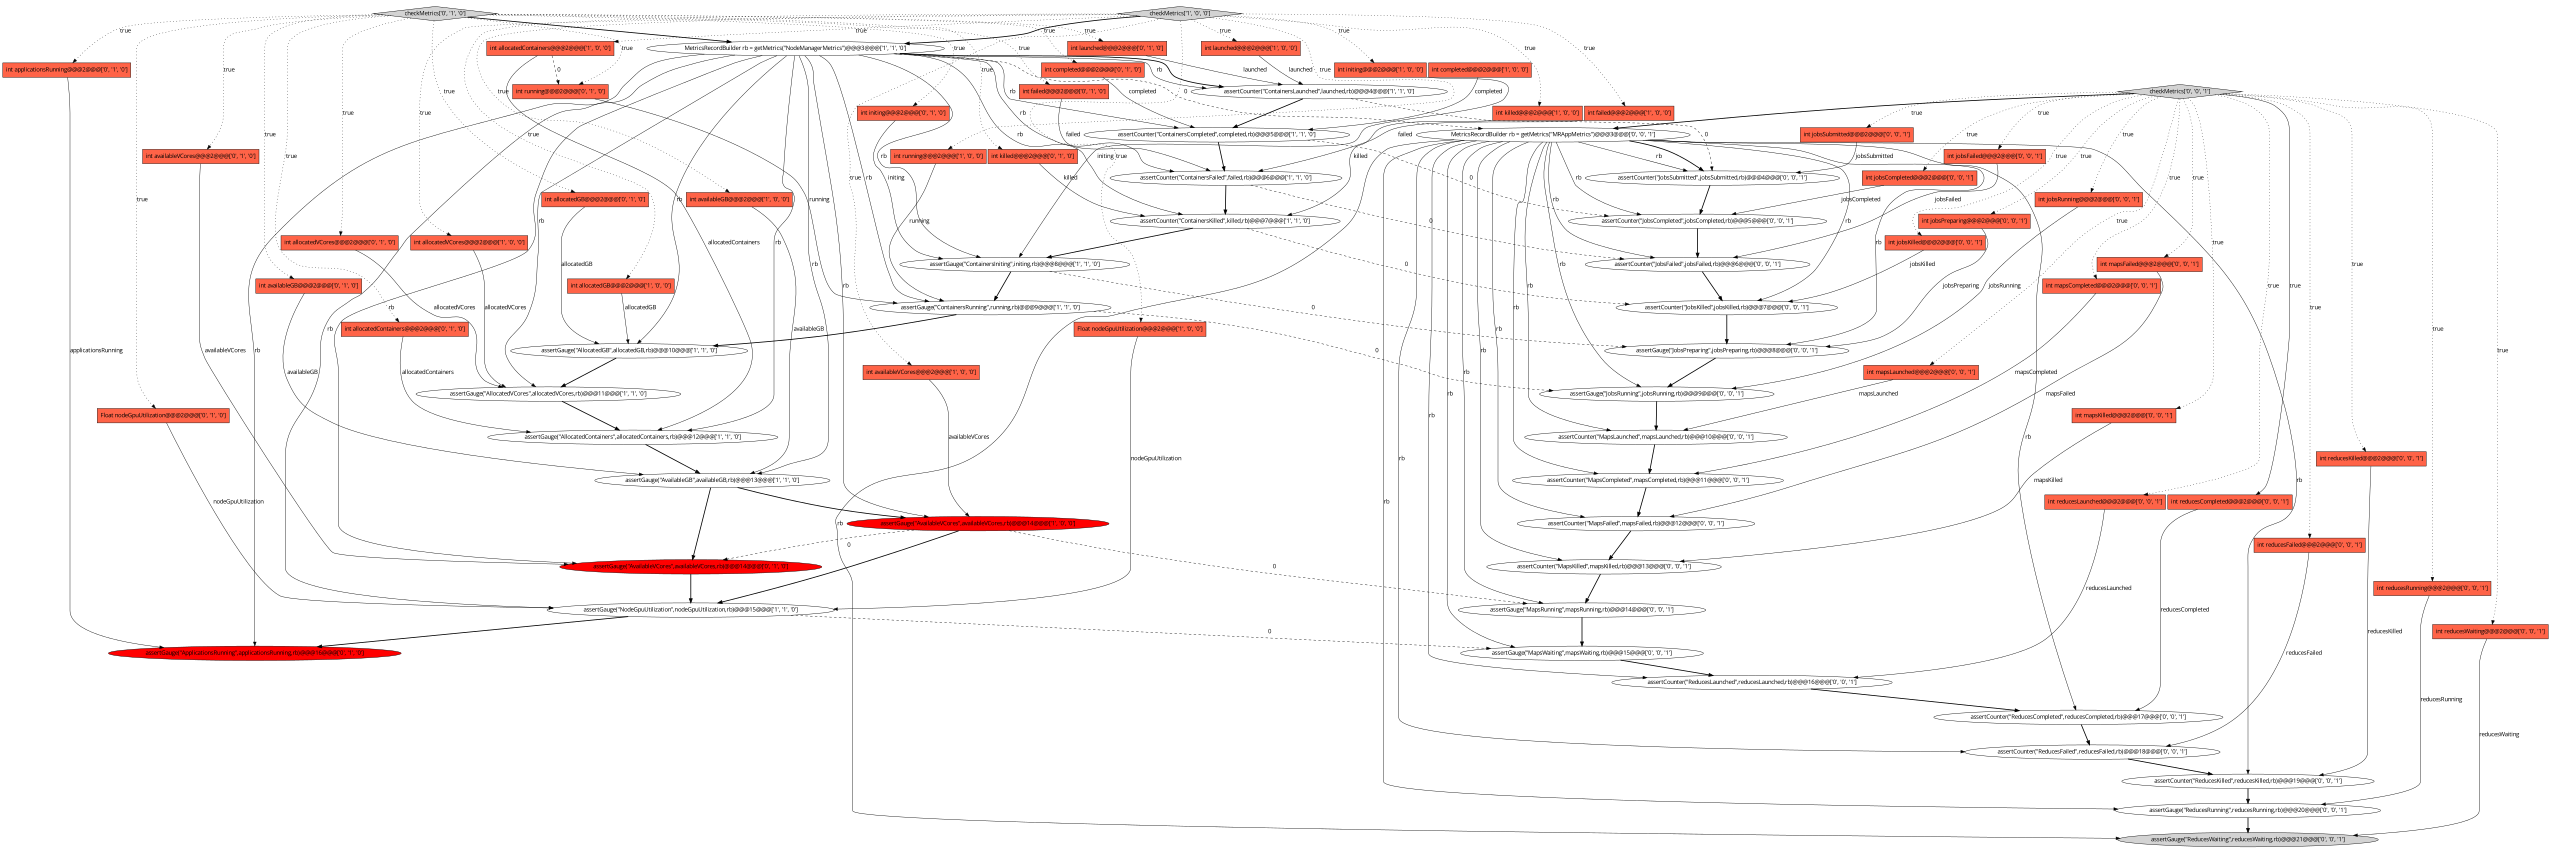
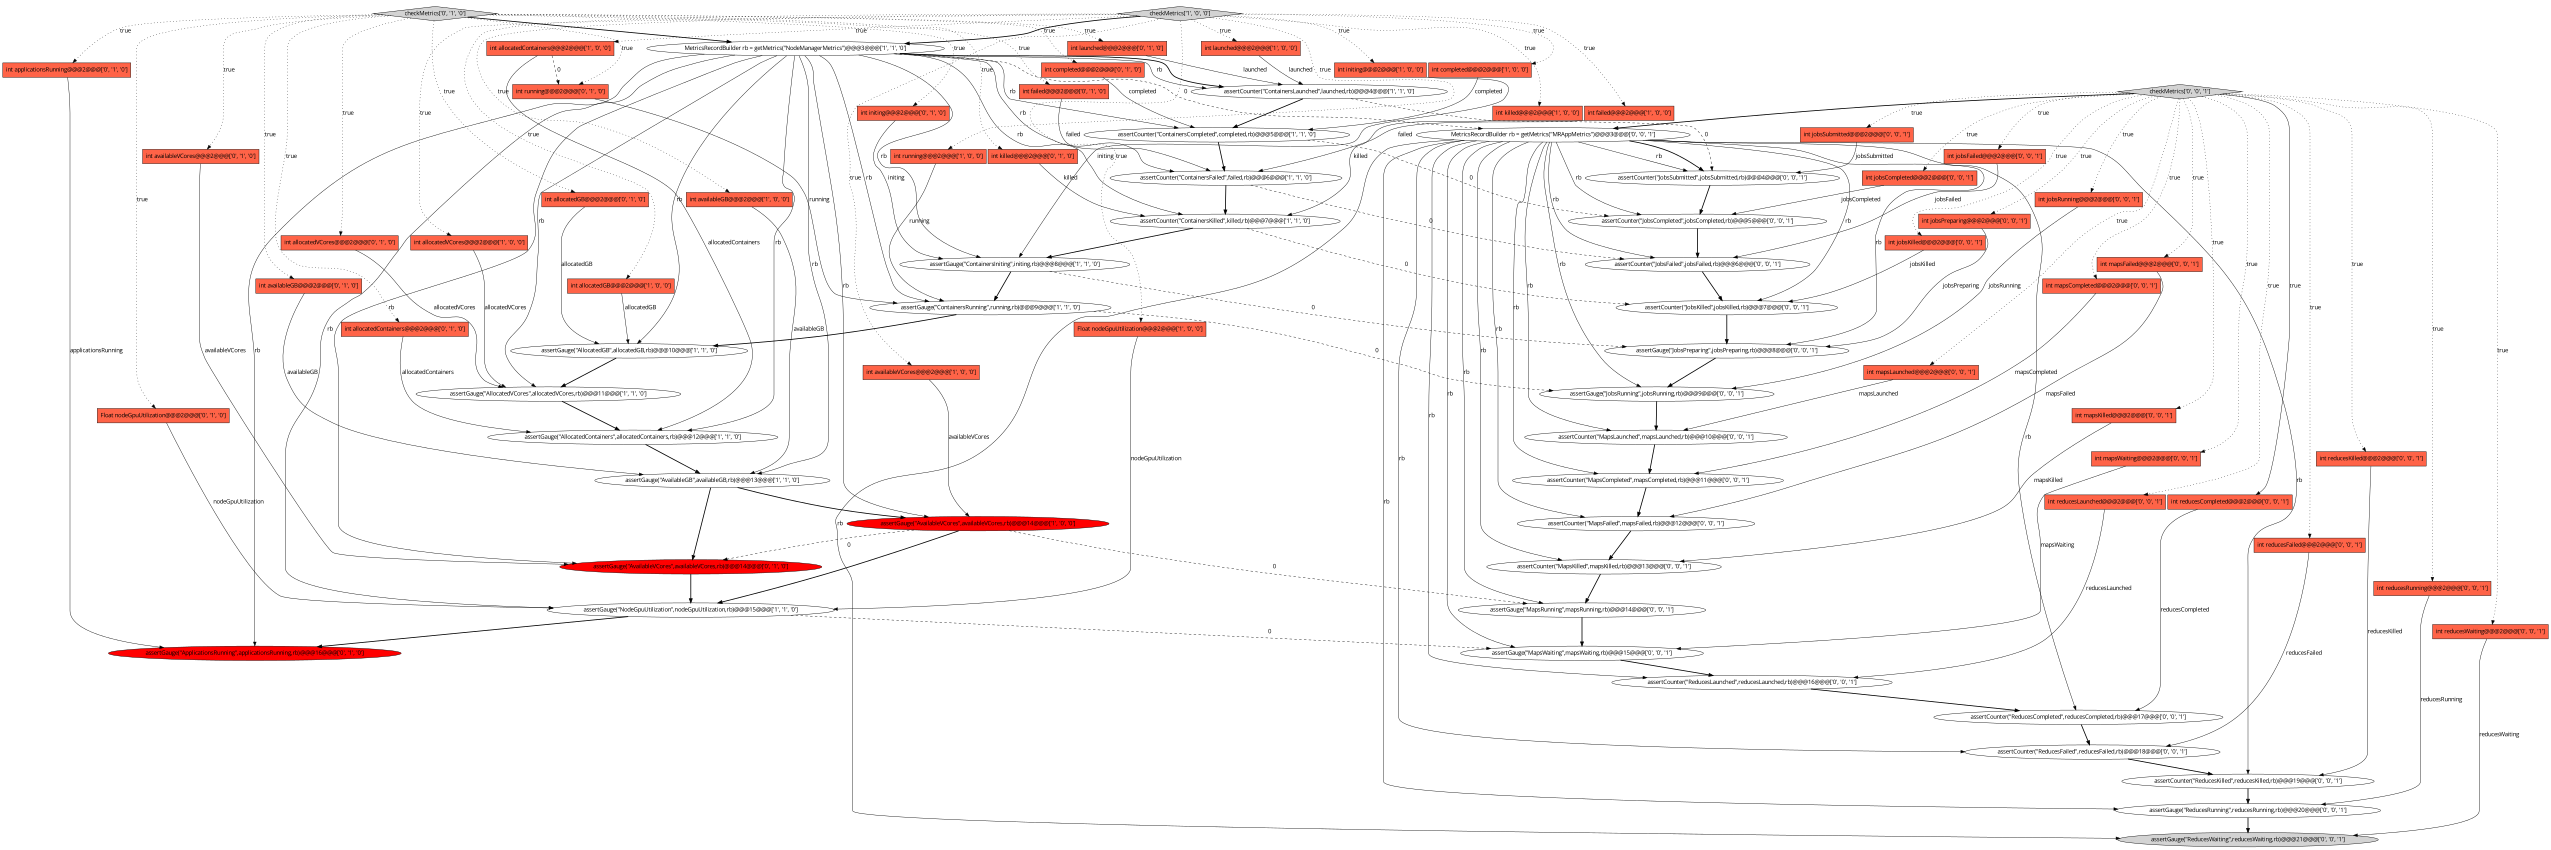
none -> (1412, 19)
none -> (2146, 459)
